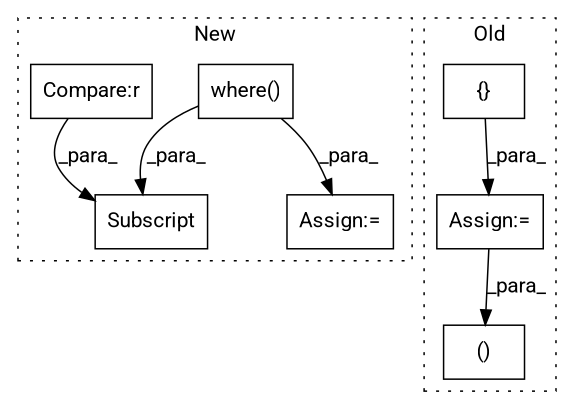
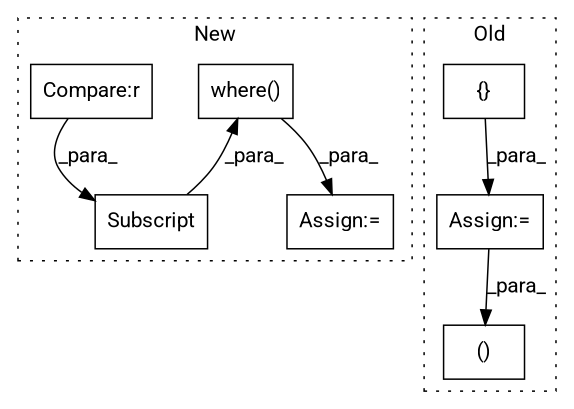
(156, 133) -> (214, 167)
